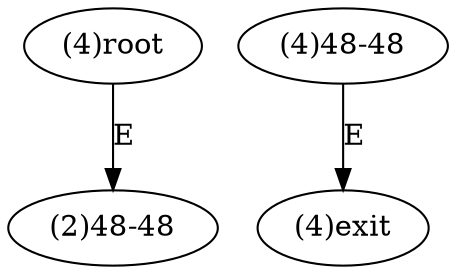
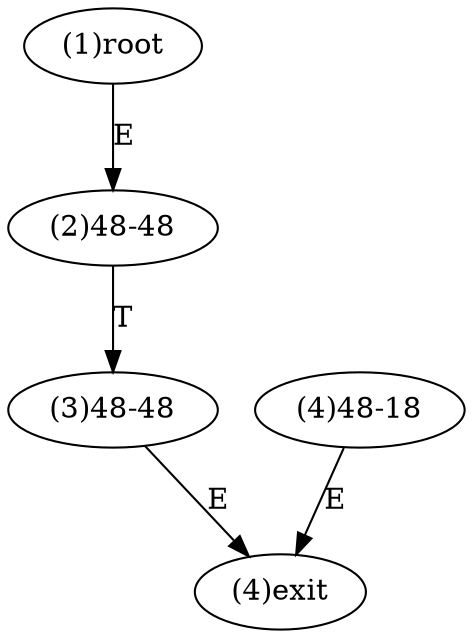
(113, 46) -> (113, 46)
(343, 46) -> (360, 410)
none -> (113, 410)
